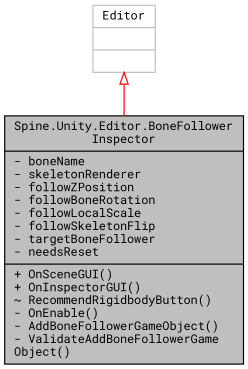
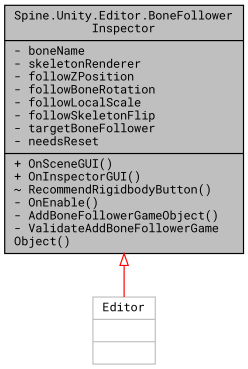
(124, 100) -> (124, 281)
